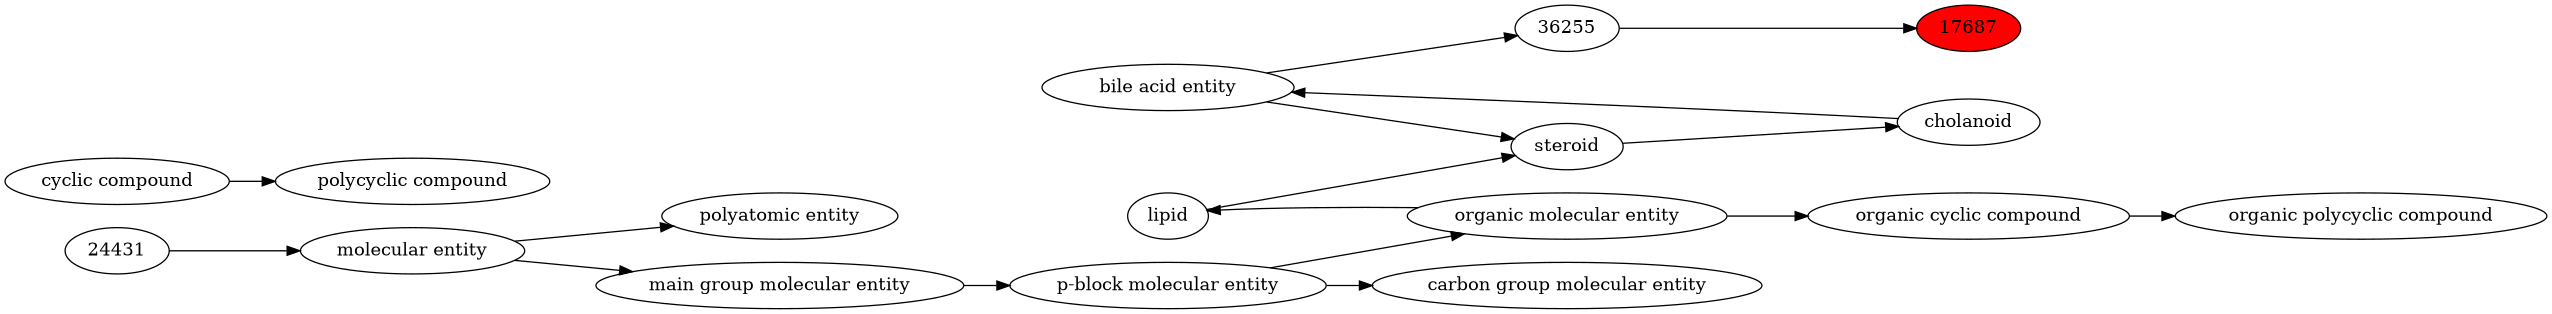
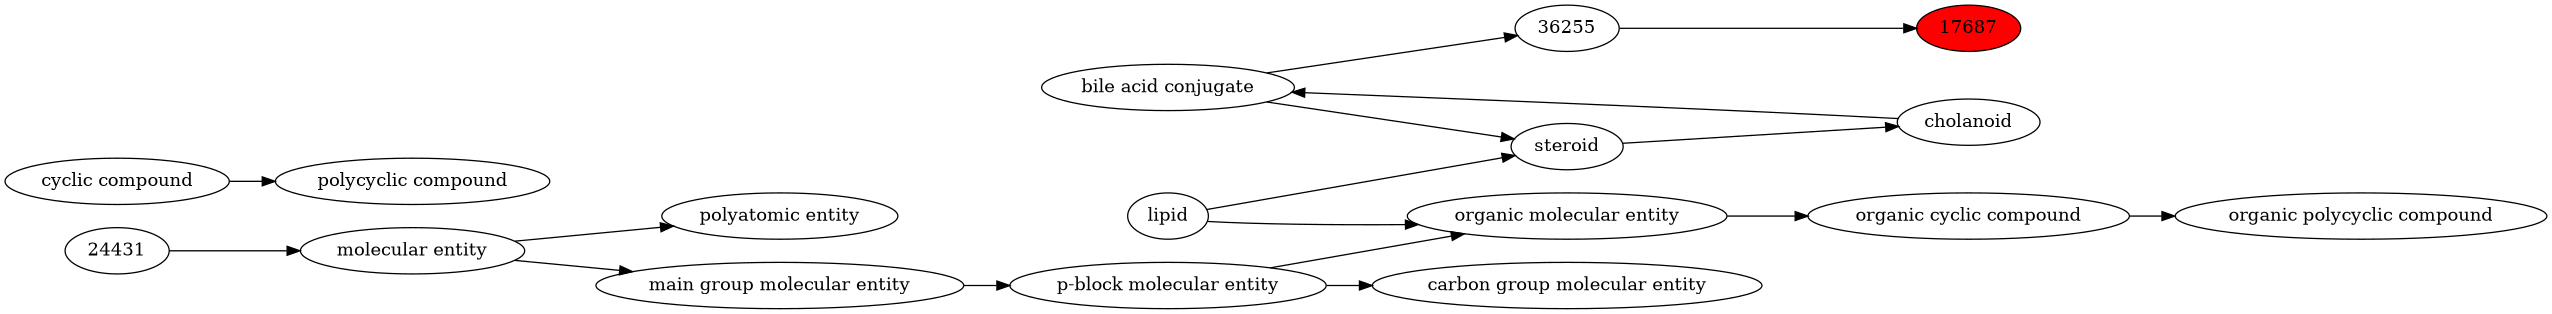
(1168, 87) -> (1168, 87)
(1319, 208) -> (1306, 224)
